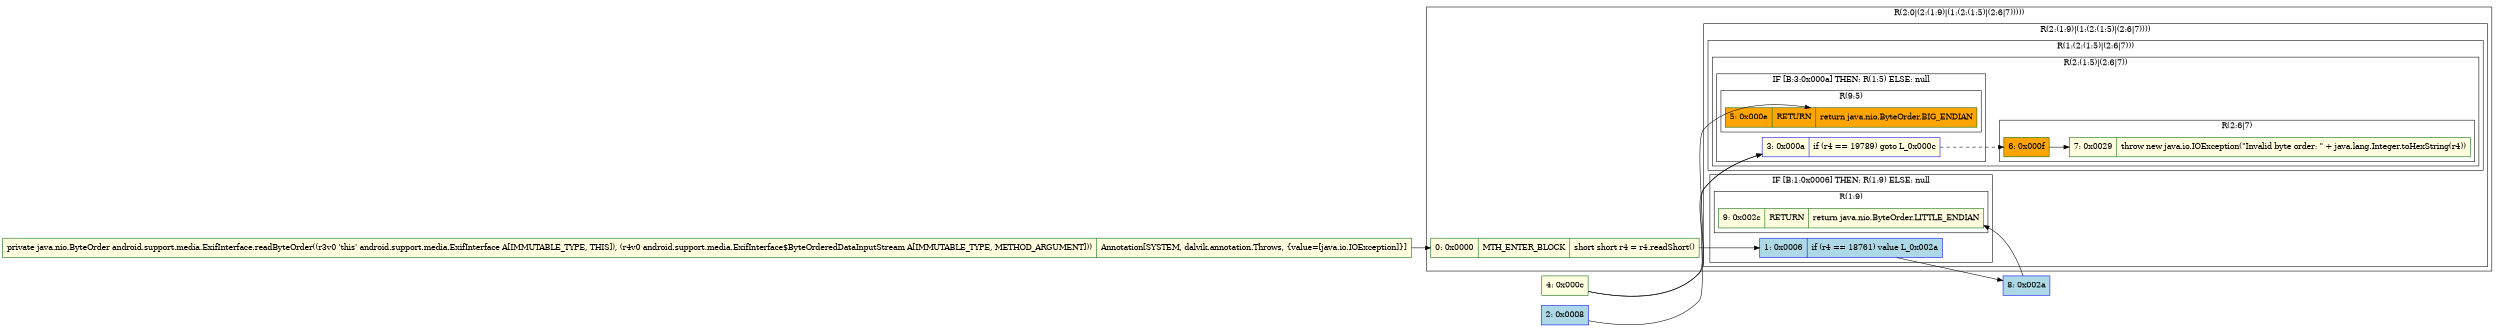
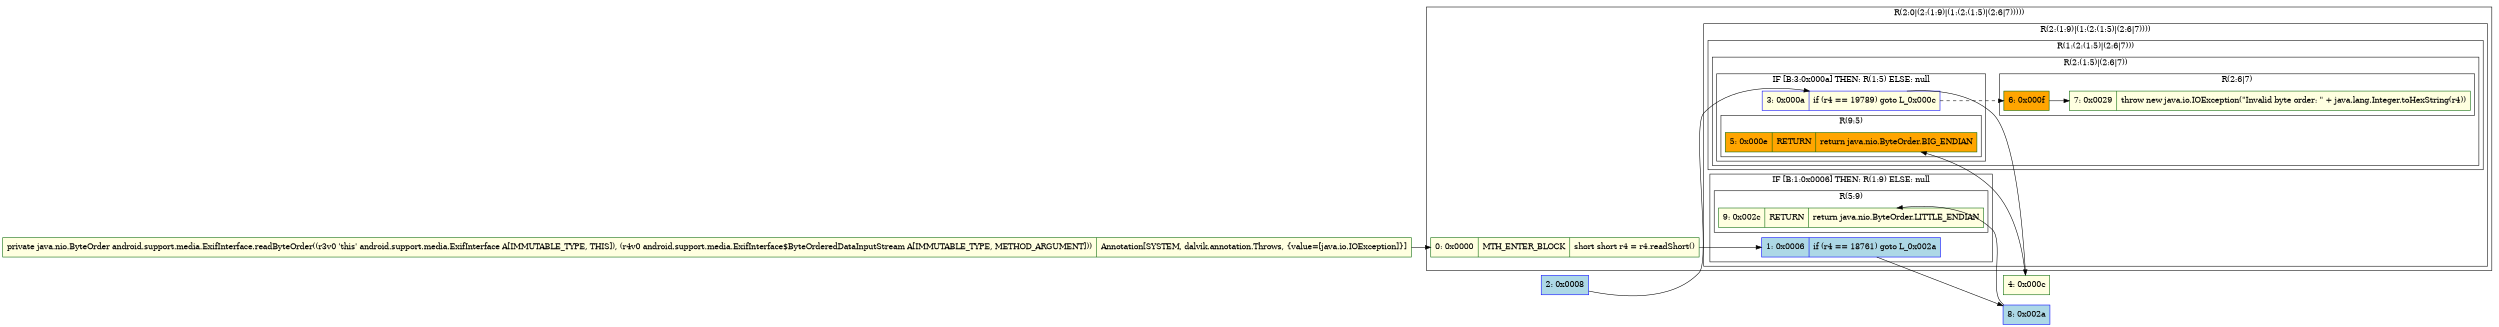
(1851, 198) -> (1851, 197)
(1875, 248) -> (1875, 247)
(1704, 258) -> (2008, 145)
